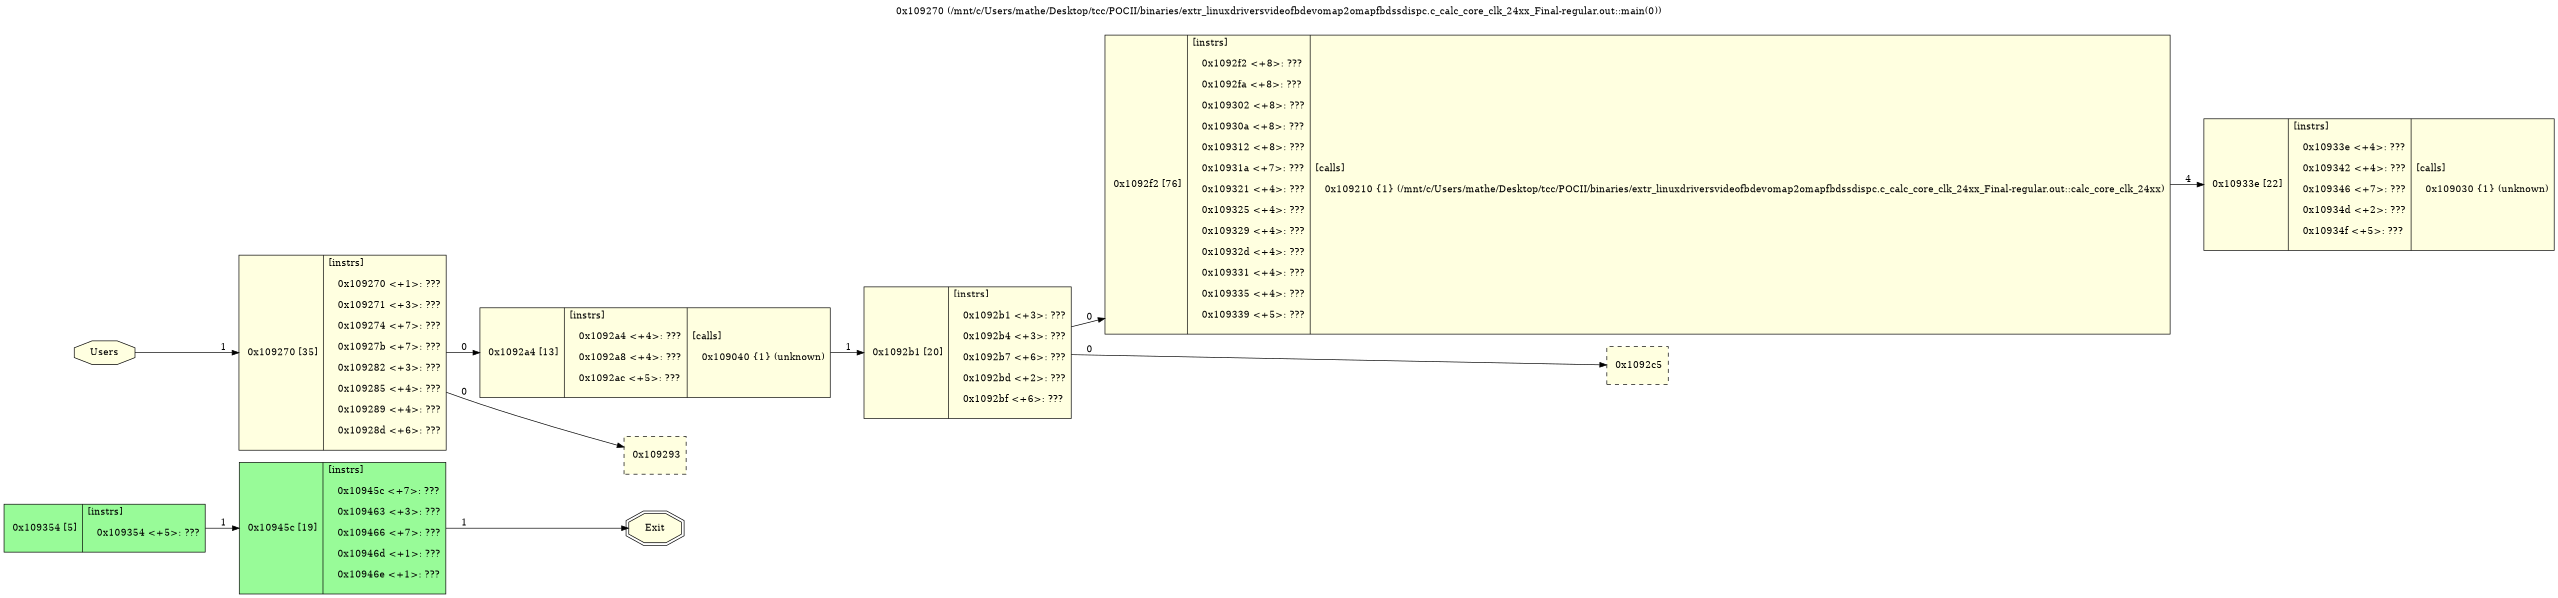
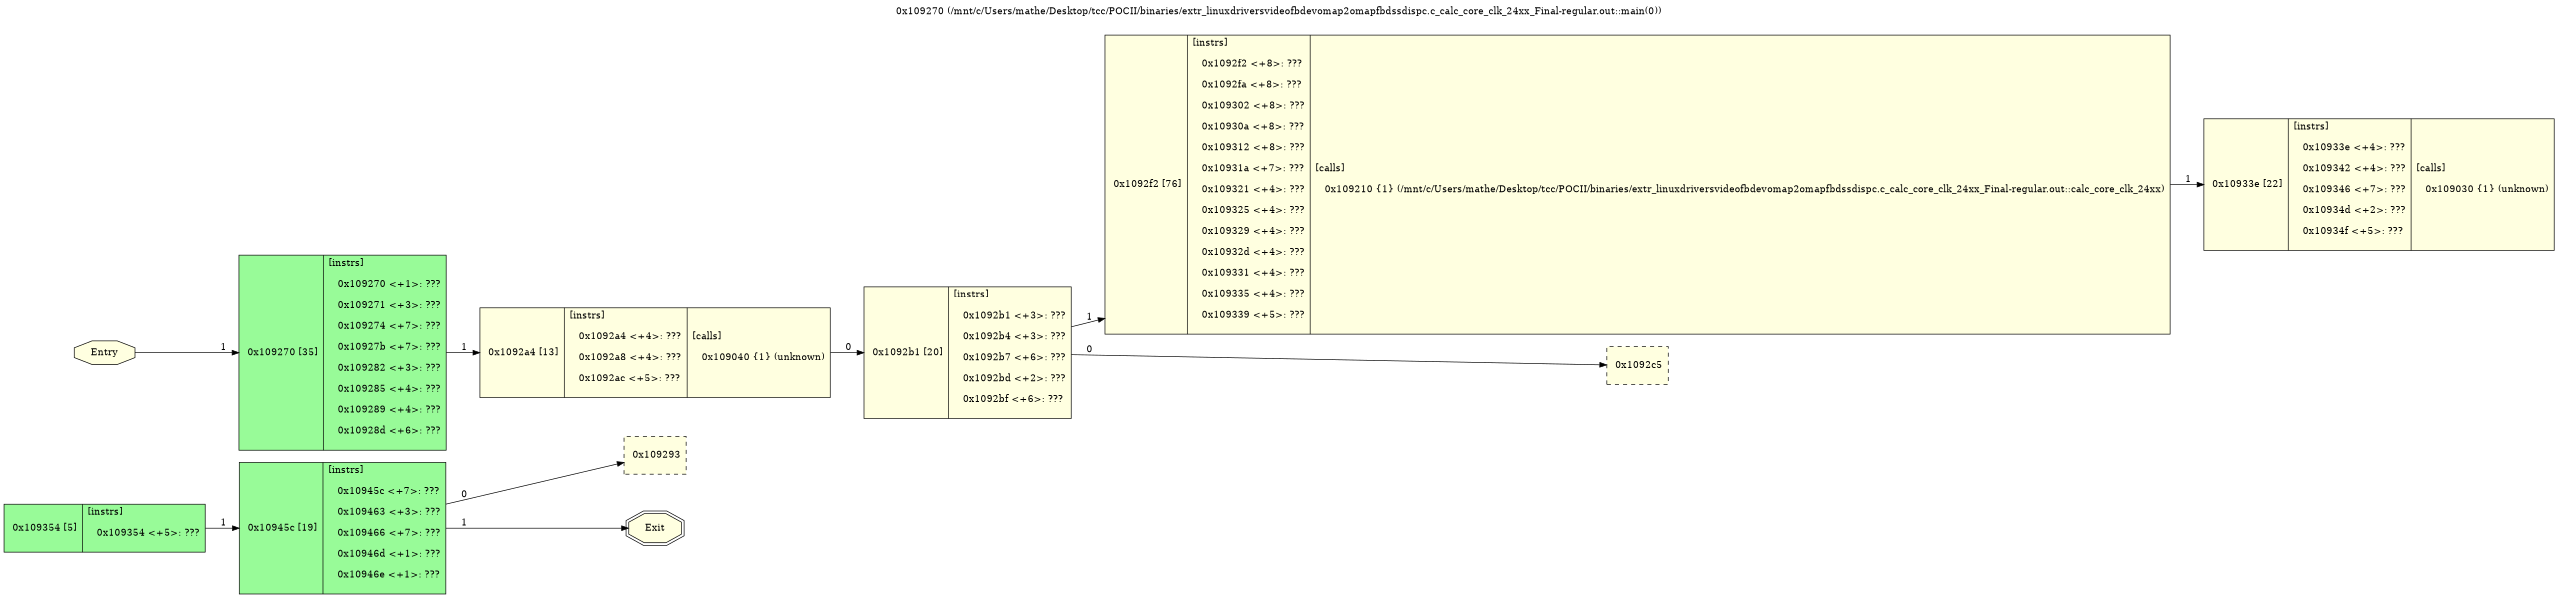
(2187, 180) -> (2187, 180)
(1088, 317) -> (1088, 317)
(463, 348) -> (463, 348)
(847, 348) -> (847, 348)
(105, 353) -> (105, 353)
(343, 353) -> (343, 353)
(531, 420) -> (532, 484)
